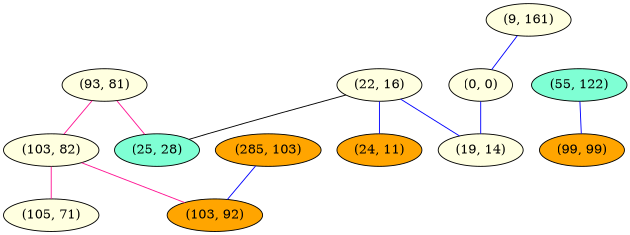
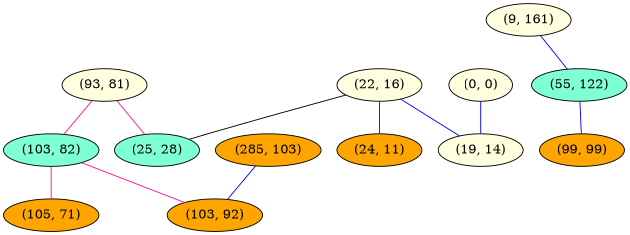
(504, 53) -> (554, 52)
(51, 150) -> (51, 150)
(51, 215) -> (51, 215)
